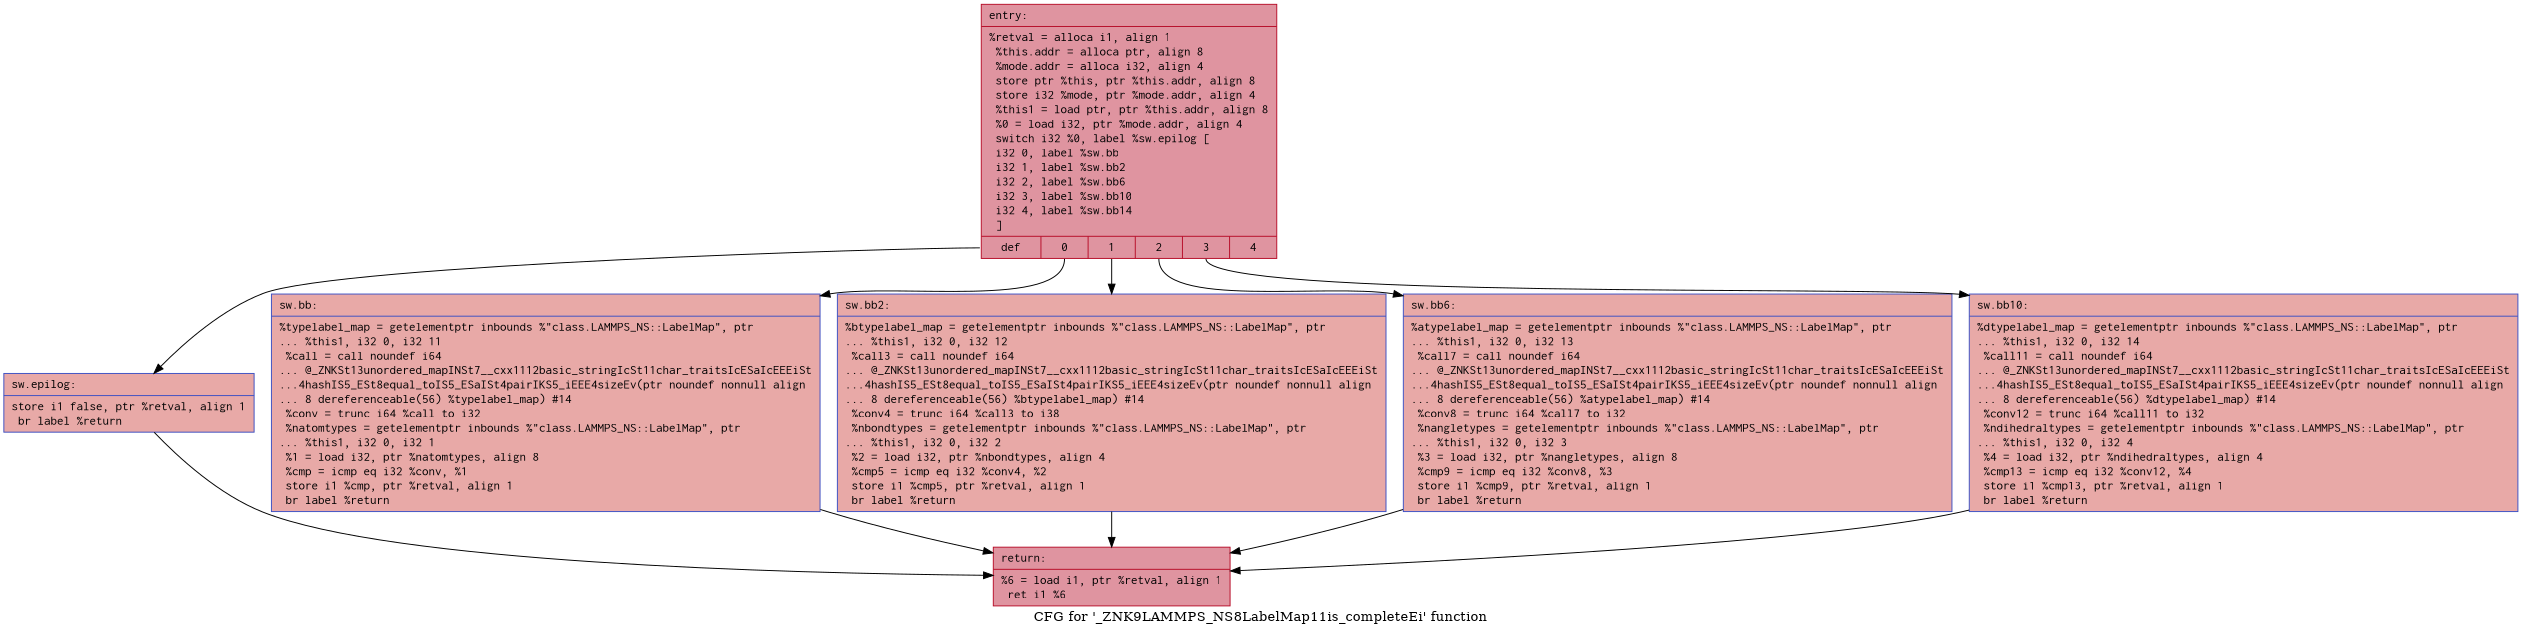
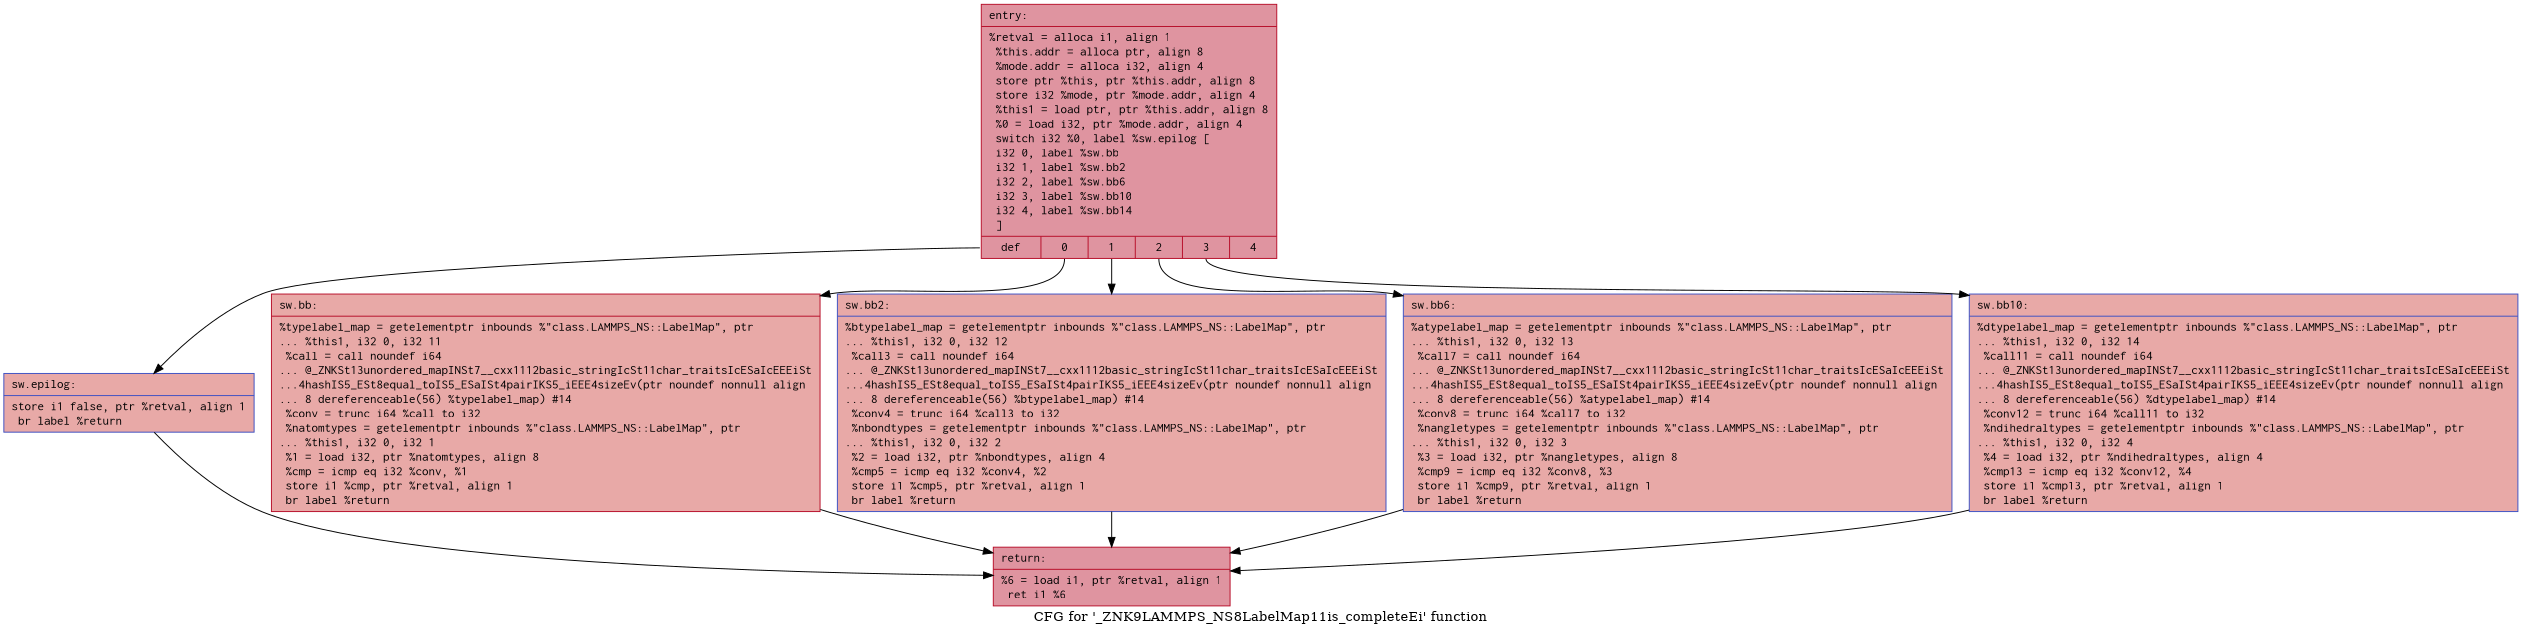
(546, 403) -> (546, 403)
(952, 413) -> (952, 413)
